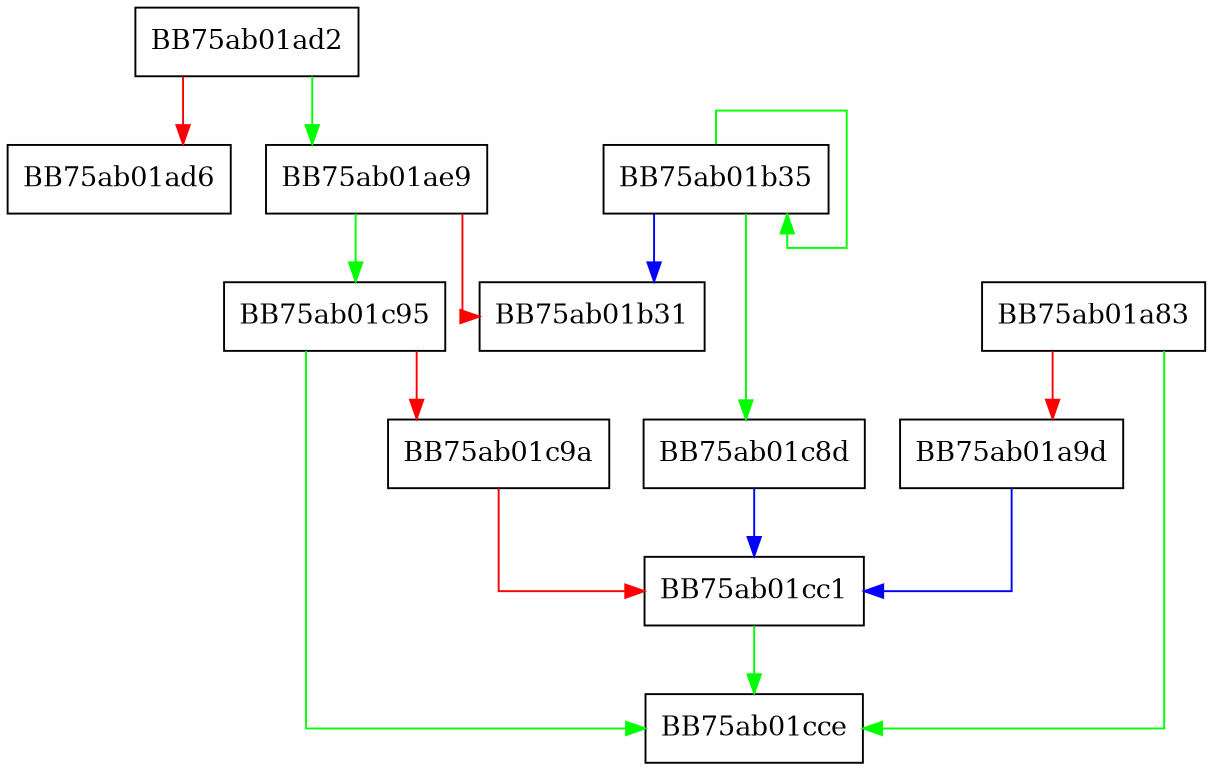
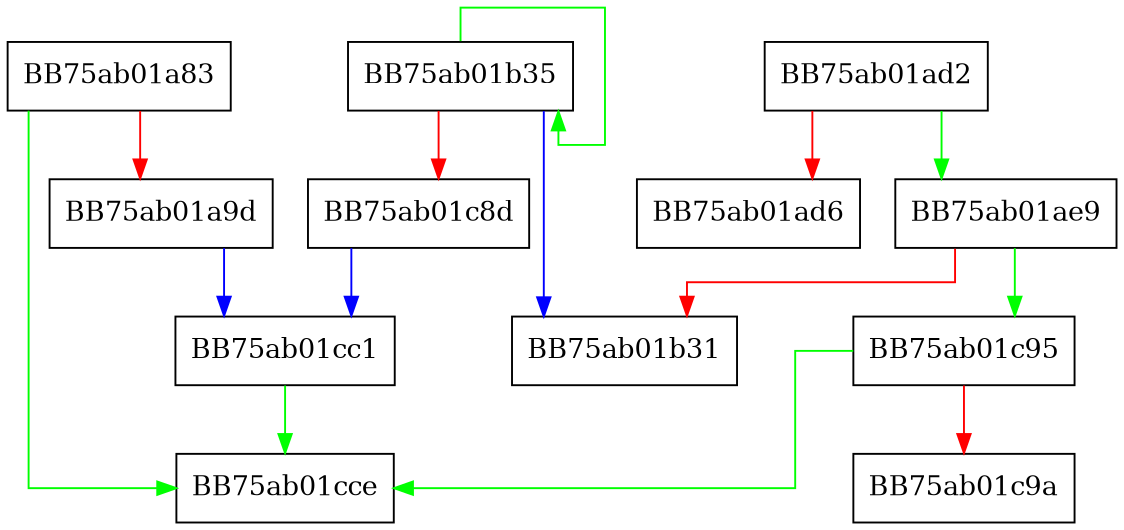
(746, 307) -> (439, 135)
(511, 591) -> none
